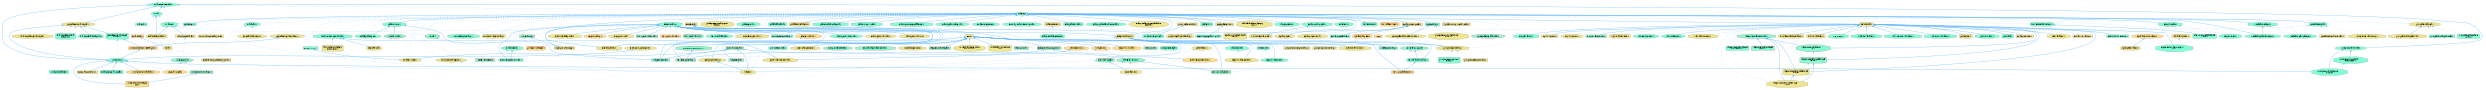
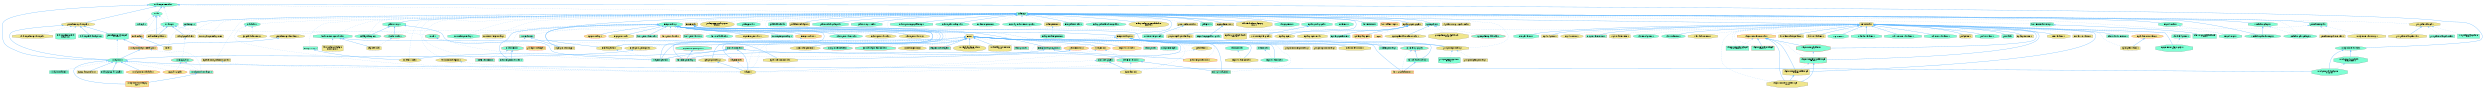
(1196, 15) -> (1197, 15)
(565, 36) -> none
(1756, 36) -> (1756, 36)
(2181, 36) -> (2181, 36)
(2469, 36) -> (2469, 36)
(778, 48) -> none
(736, 60) -> (736, 60)
